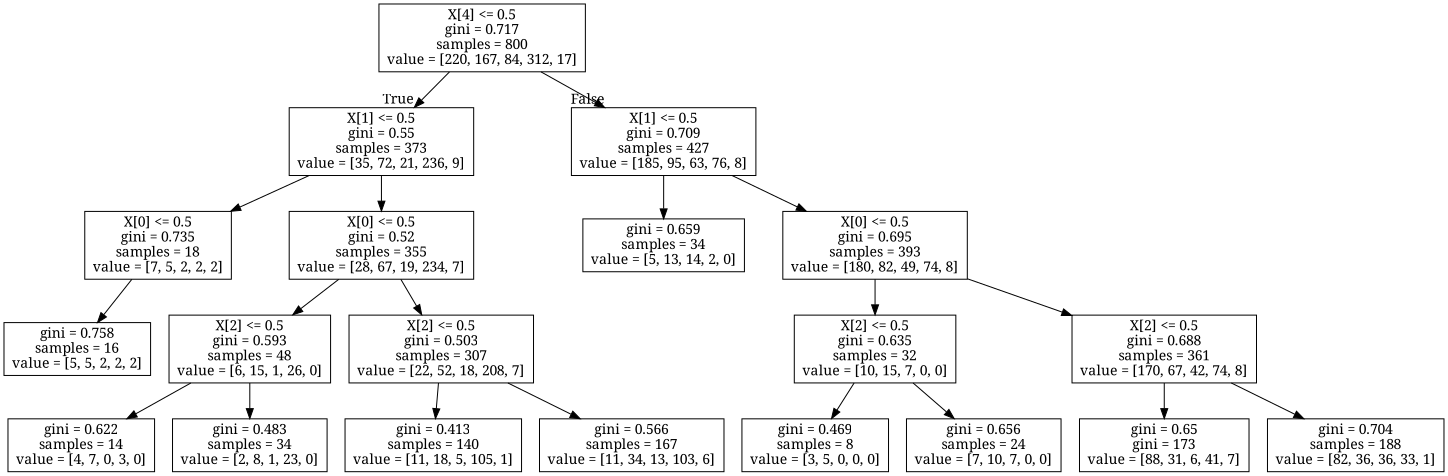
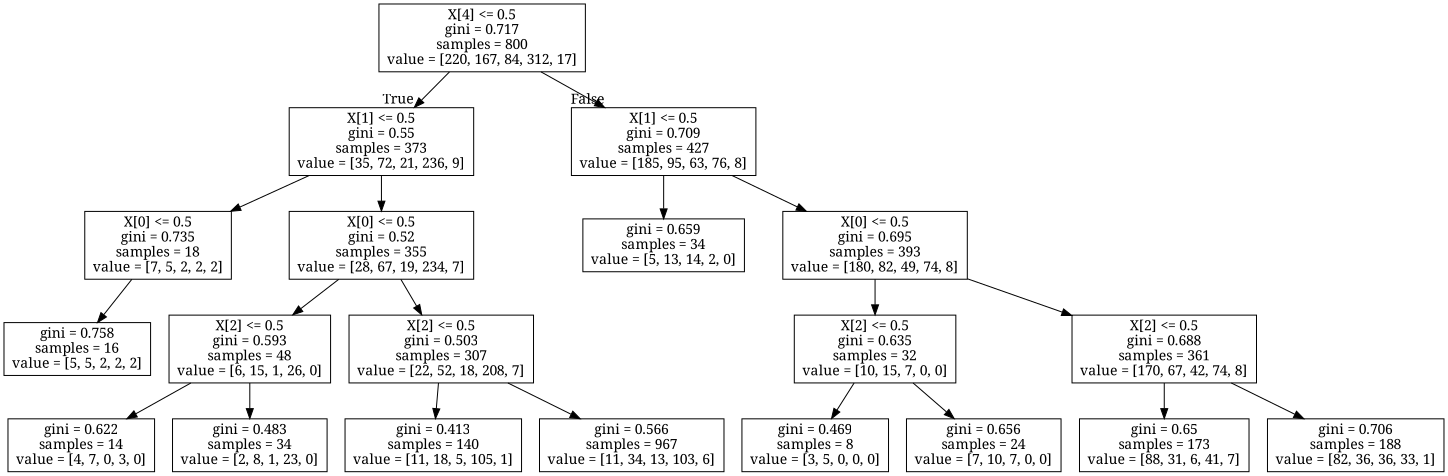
(632, 445) -> (632, 445)
(1164, 445) -> (1164, 445)
(1356, 445) -> (1356, 445)
